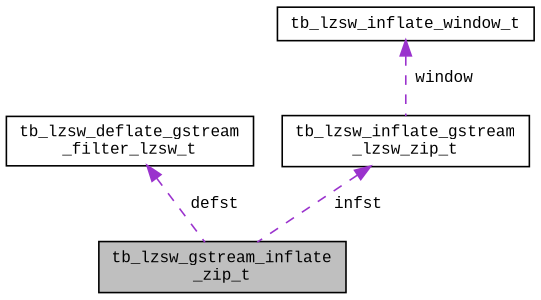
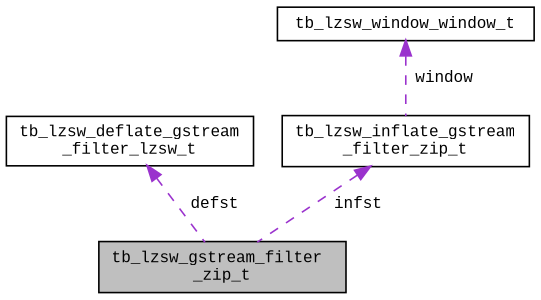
(406, 24) -> (406, 24)
(406, 141) -> (406, 141)
(222, 267) -> (222, 267)
